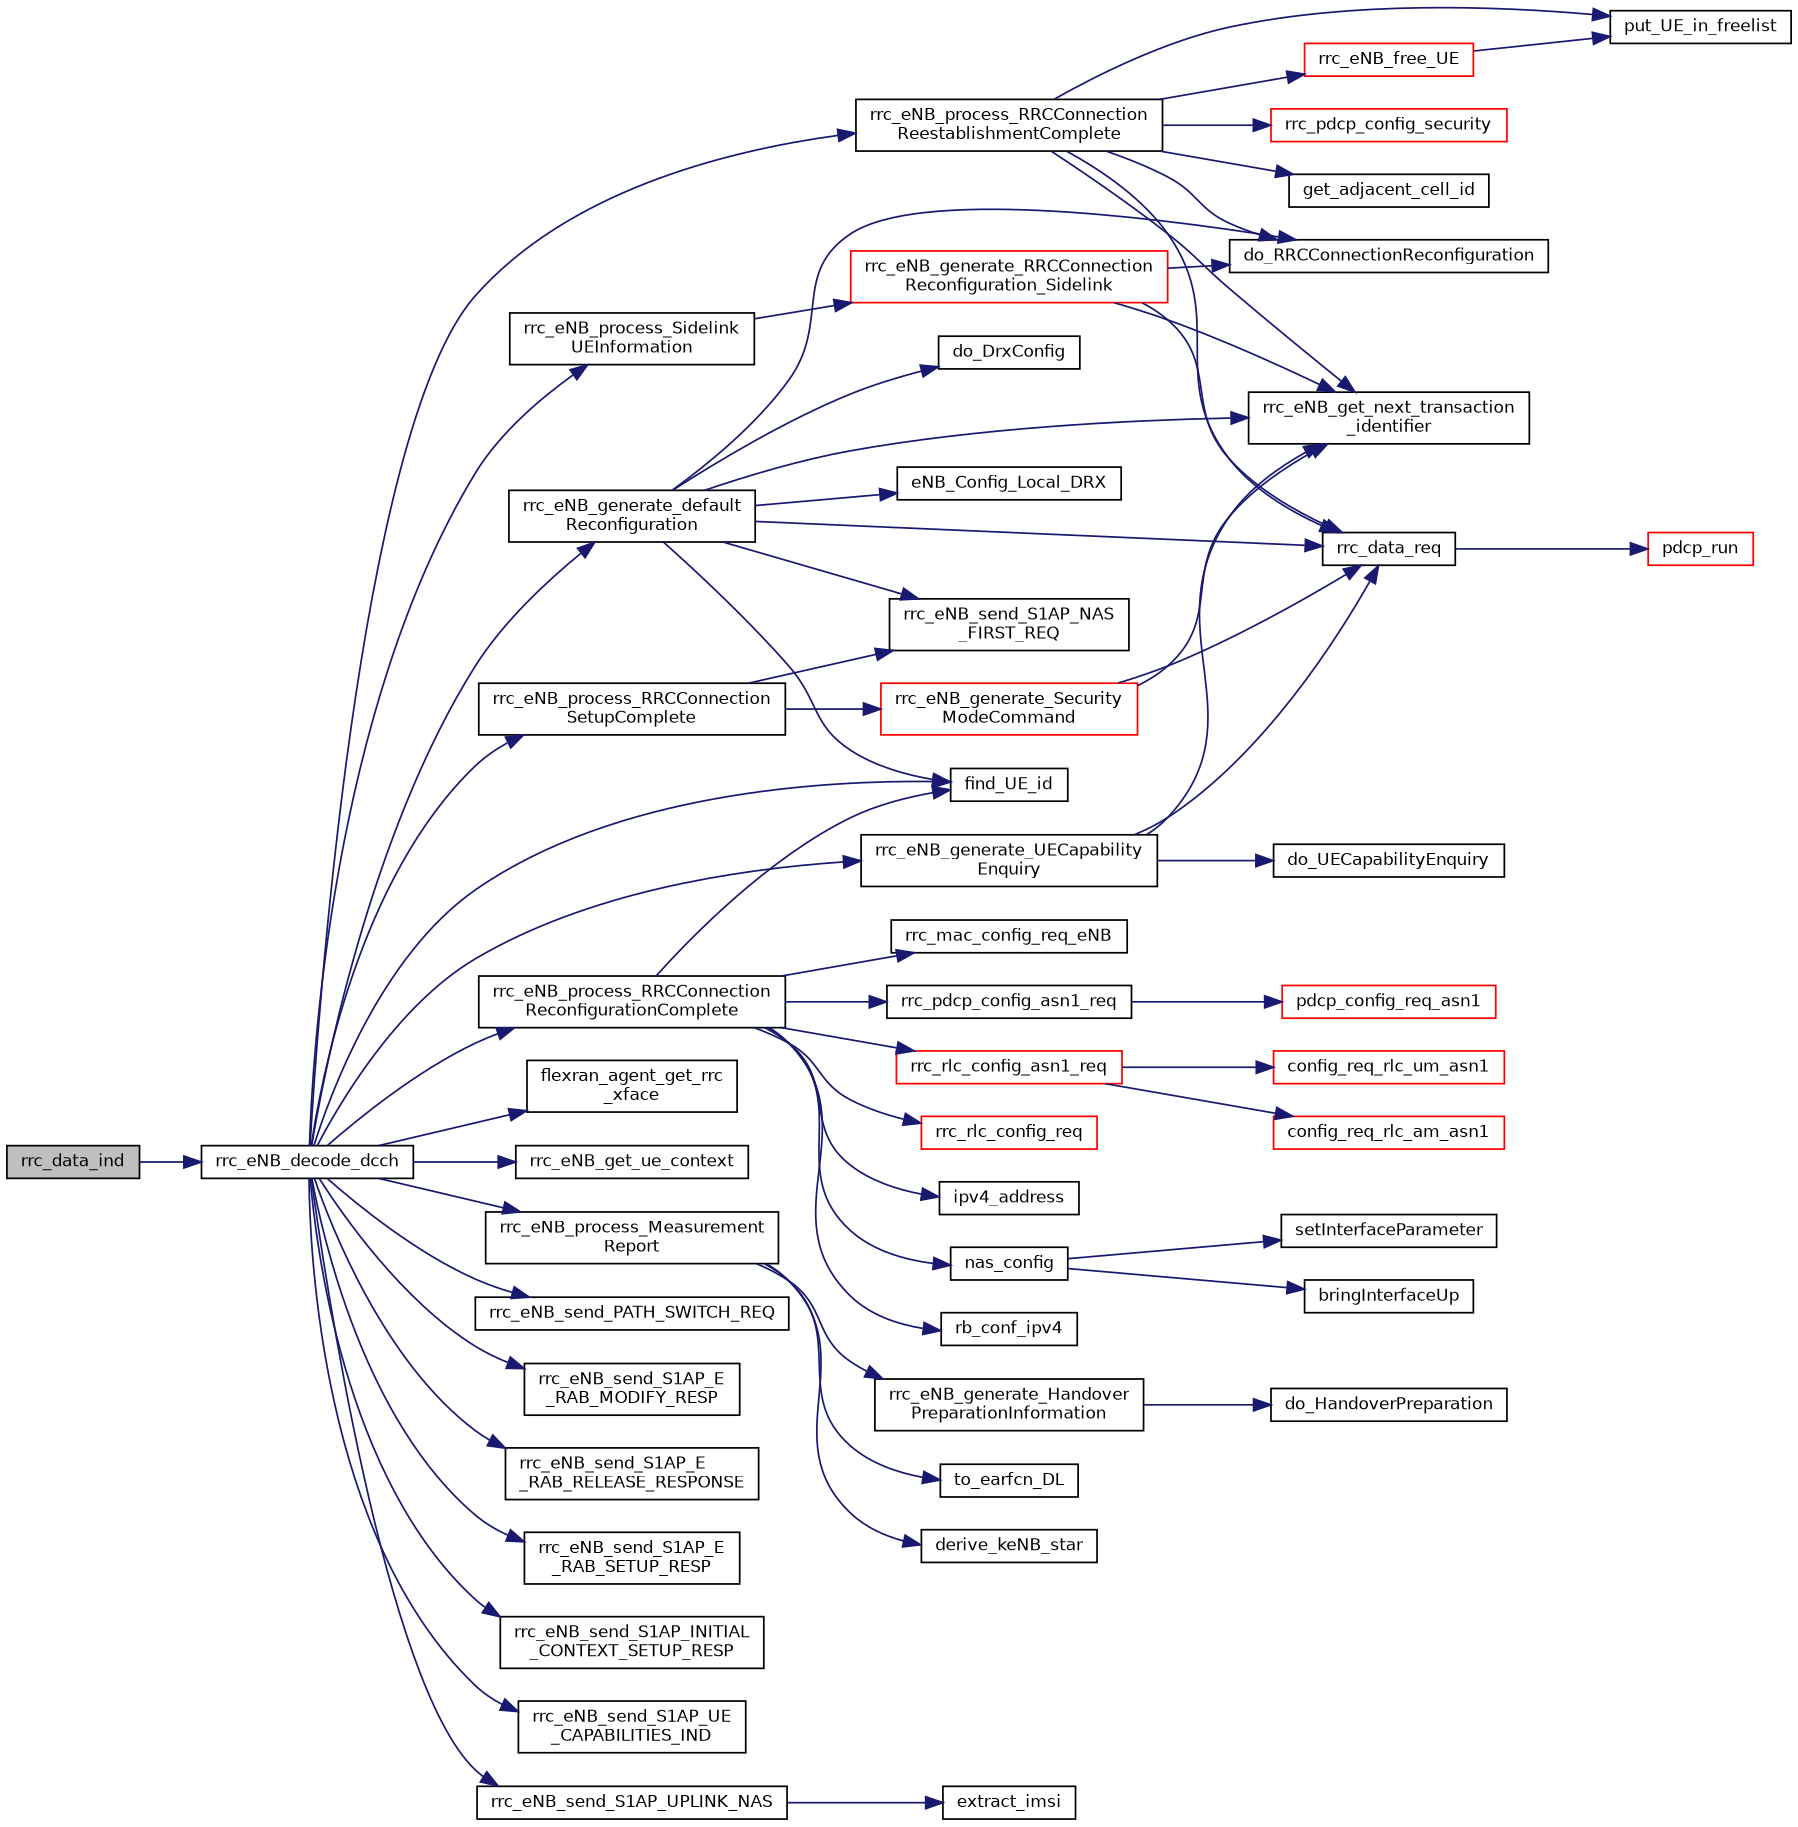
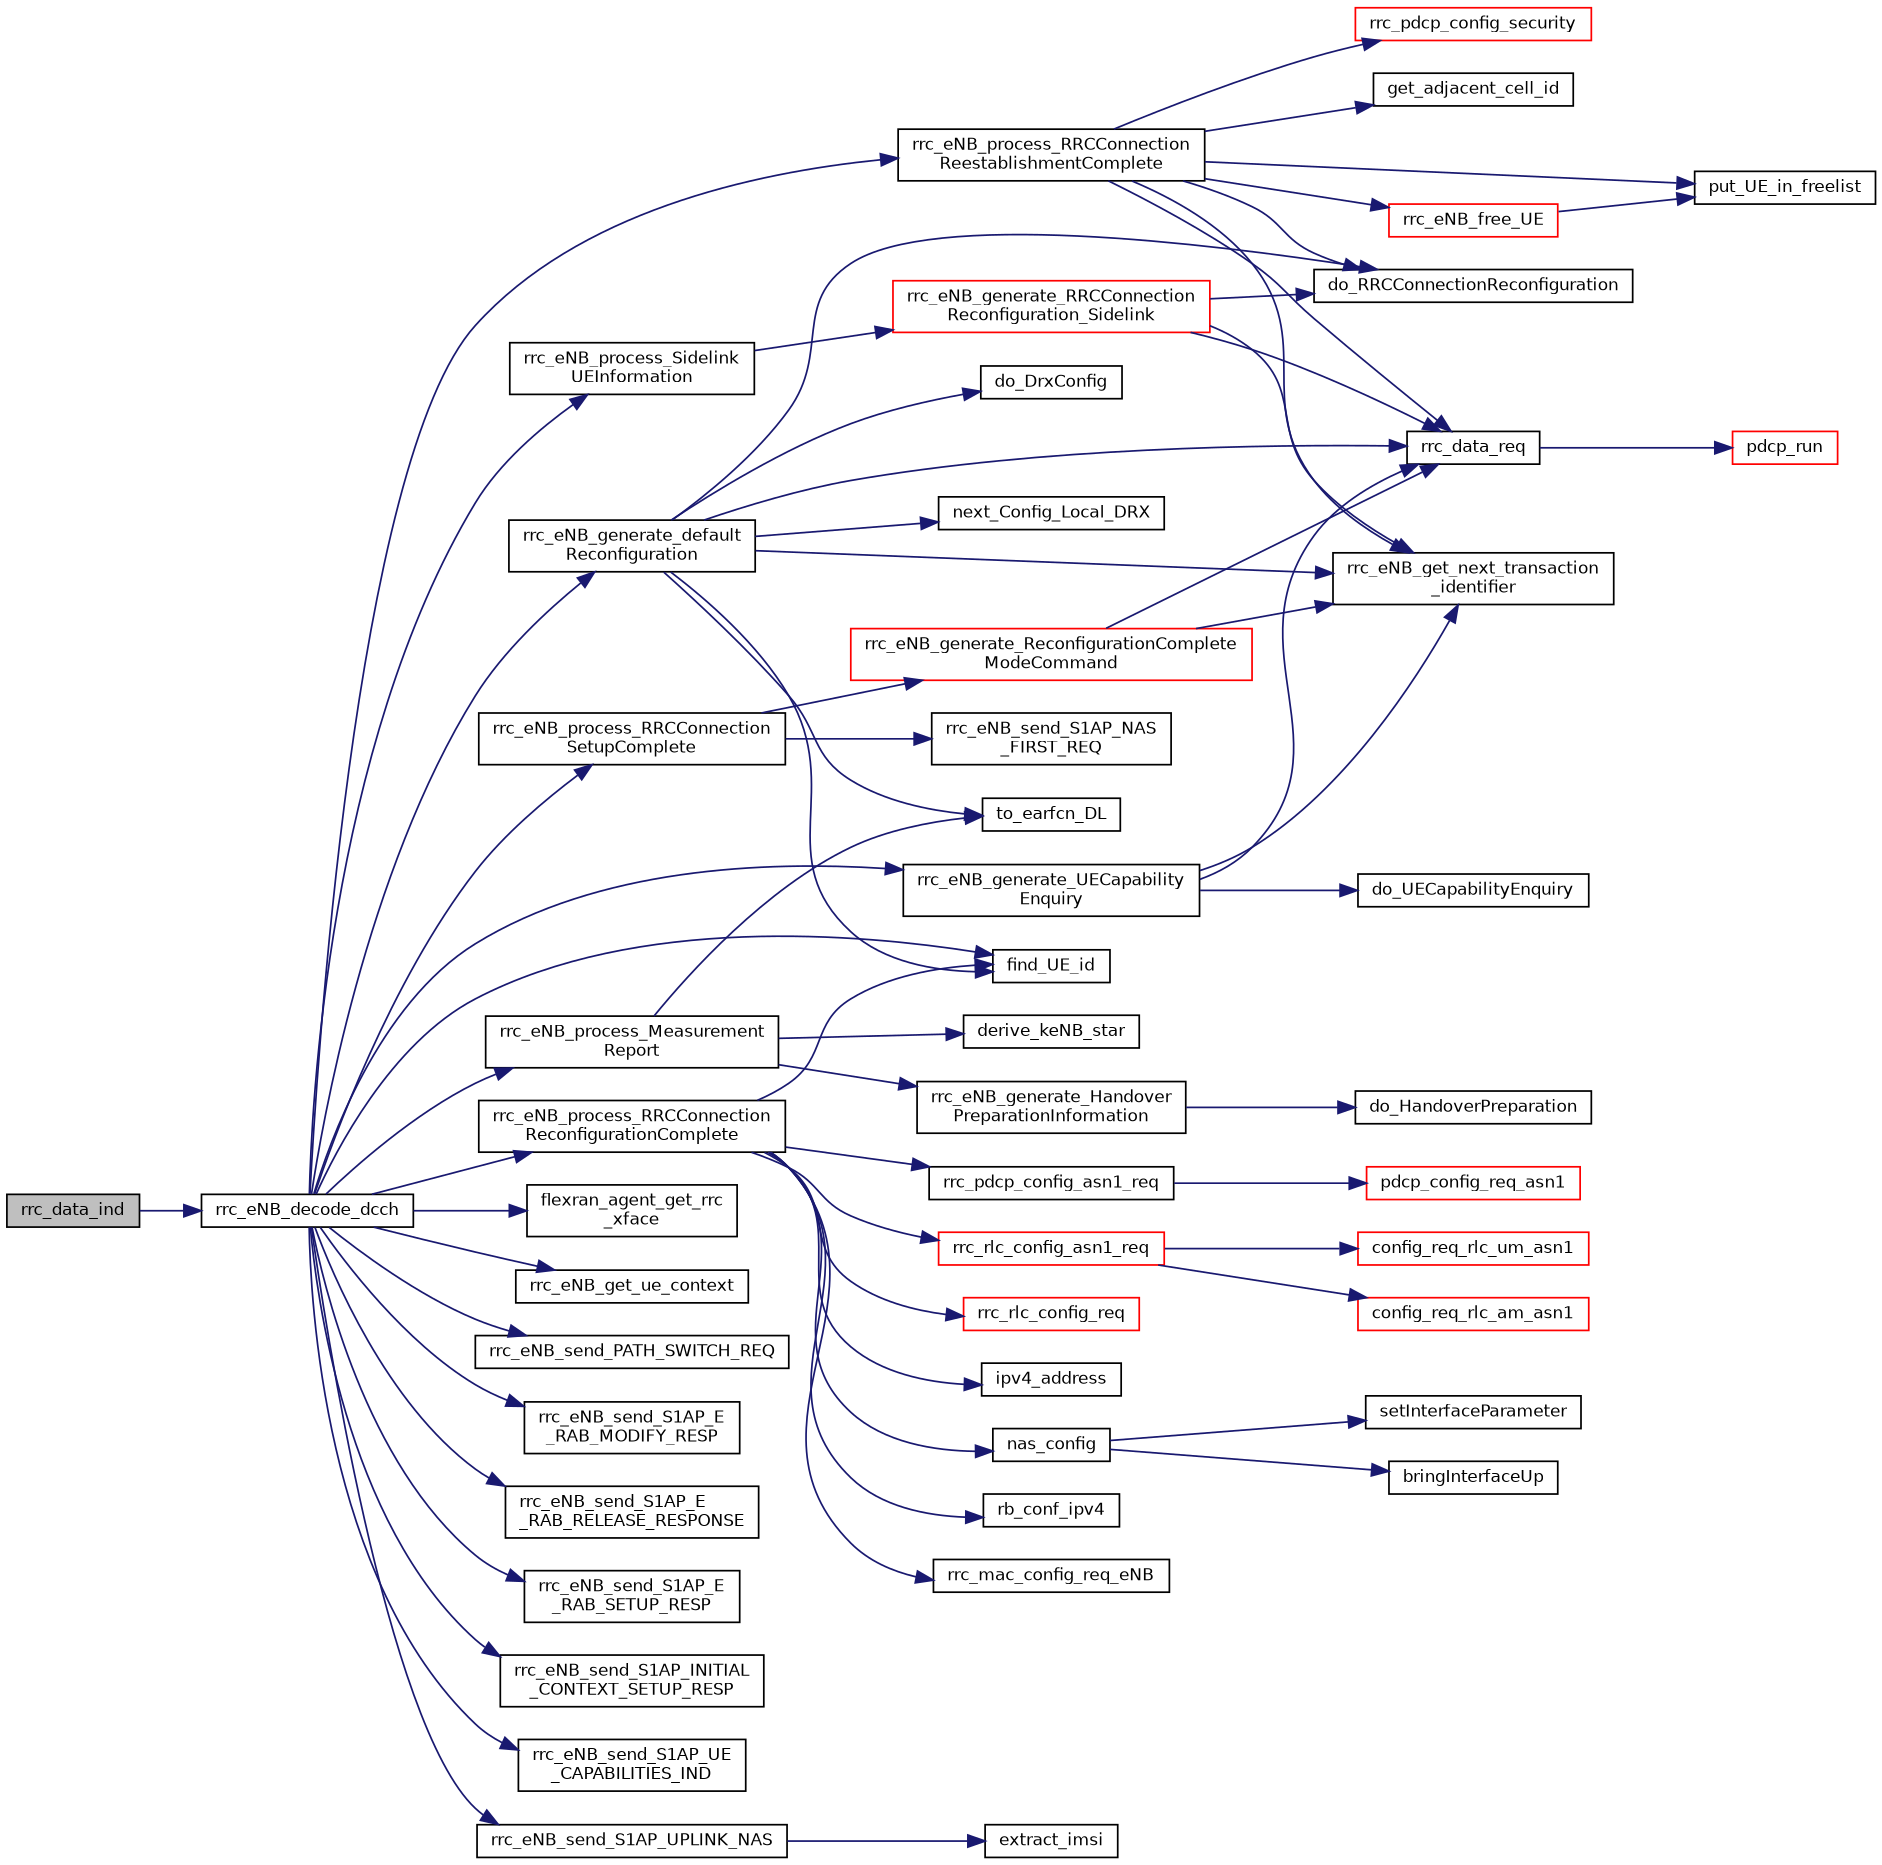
(1009, 483) -> (1051, 513)
(812, 568) -> (822, 752)
(1009, 709) -> (1051, 654)
